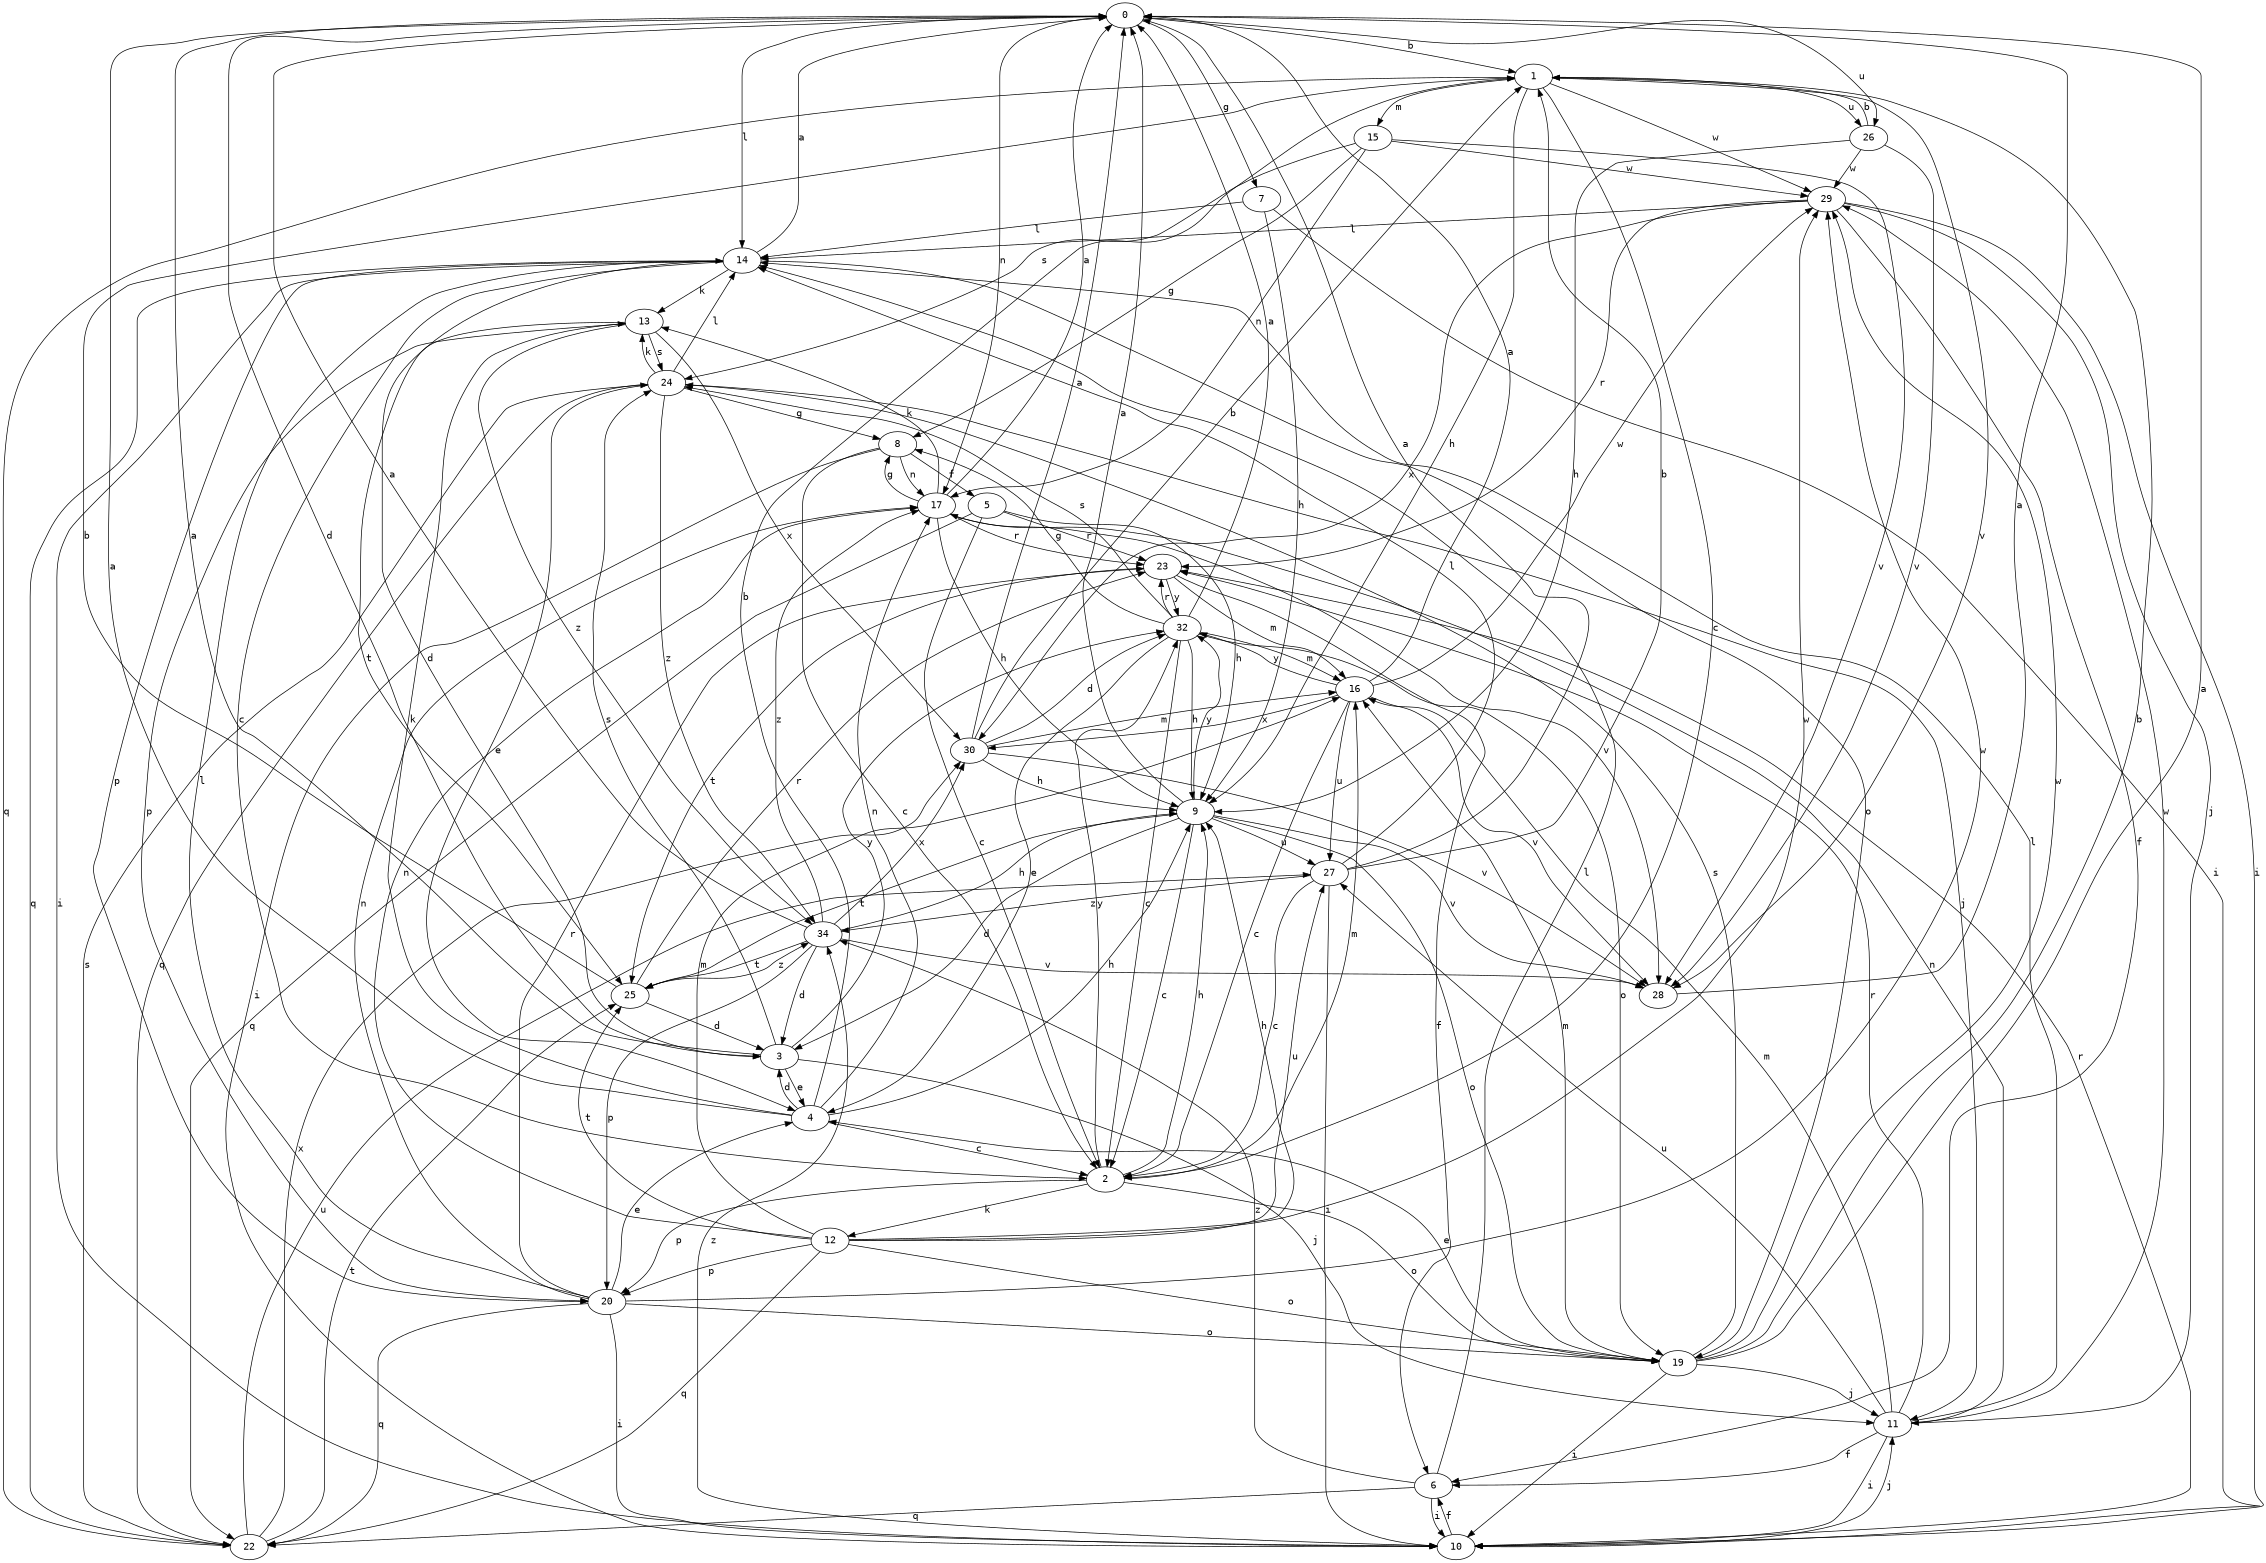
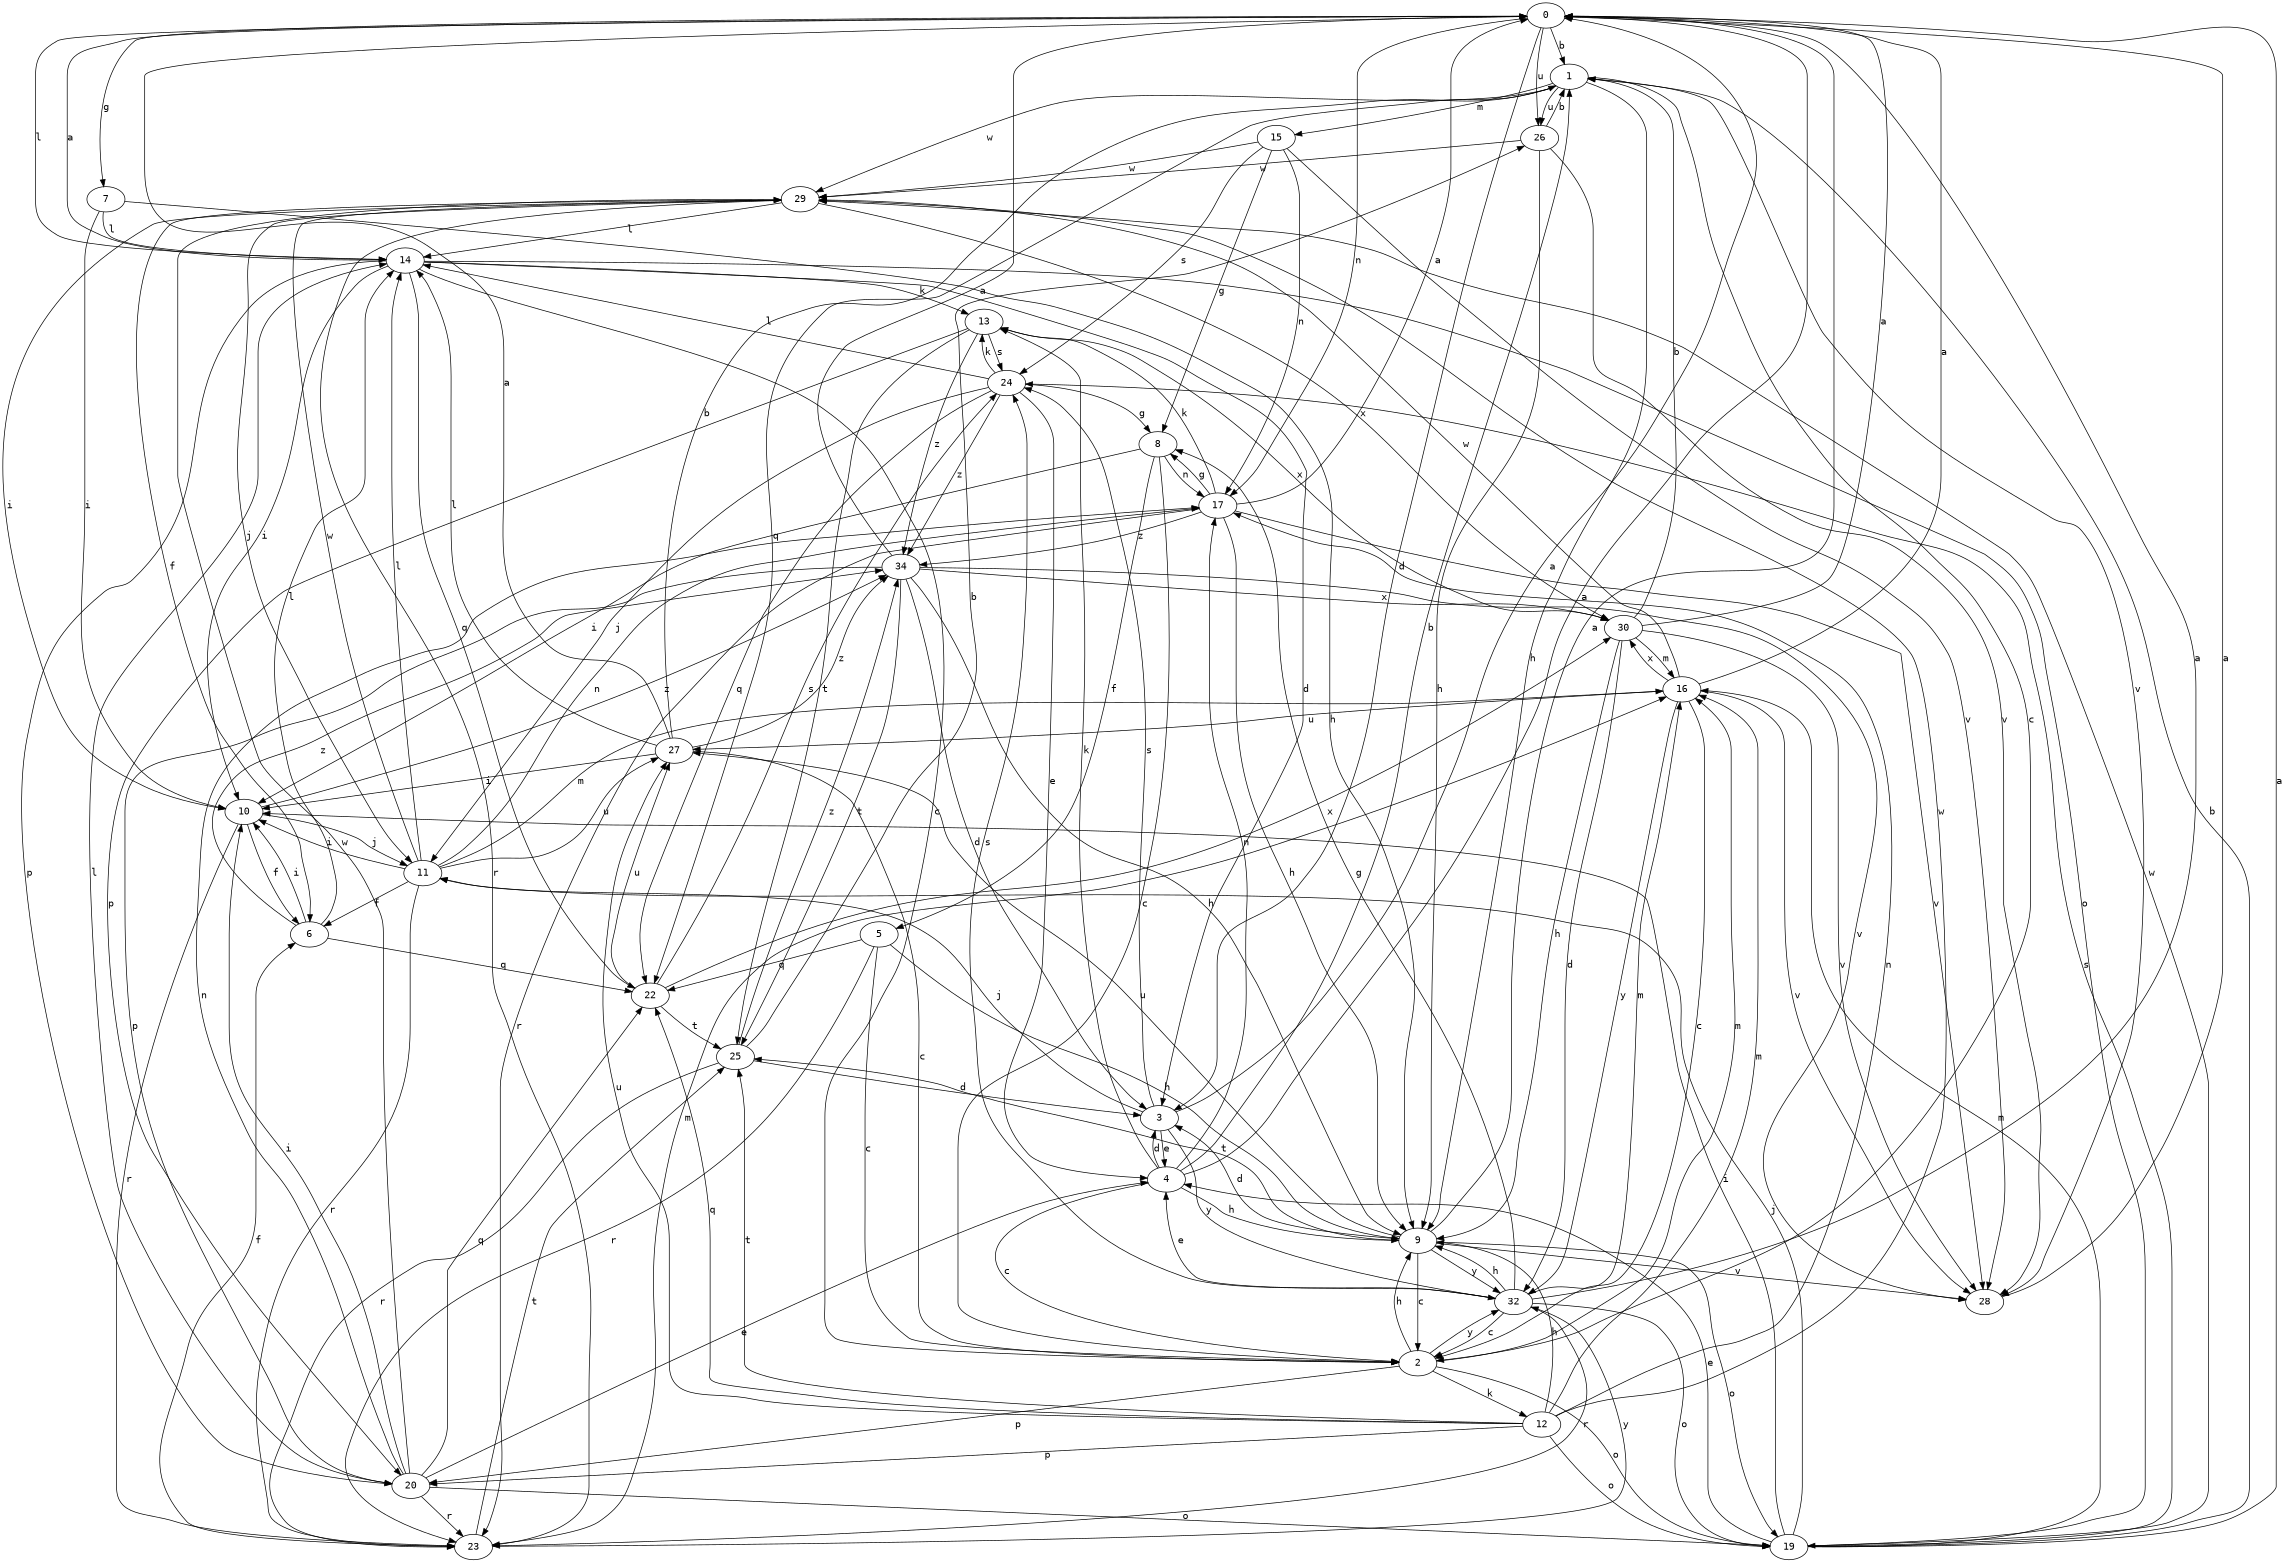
(323, 250) -> (963, 419)
(776, 689) -> (1066, 547)
